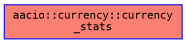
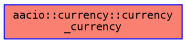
(93, 22) -> (93, 22)
